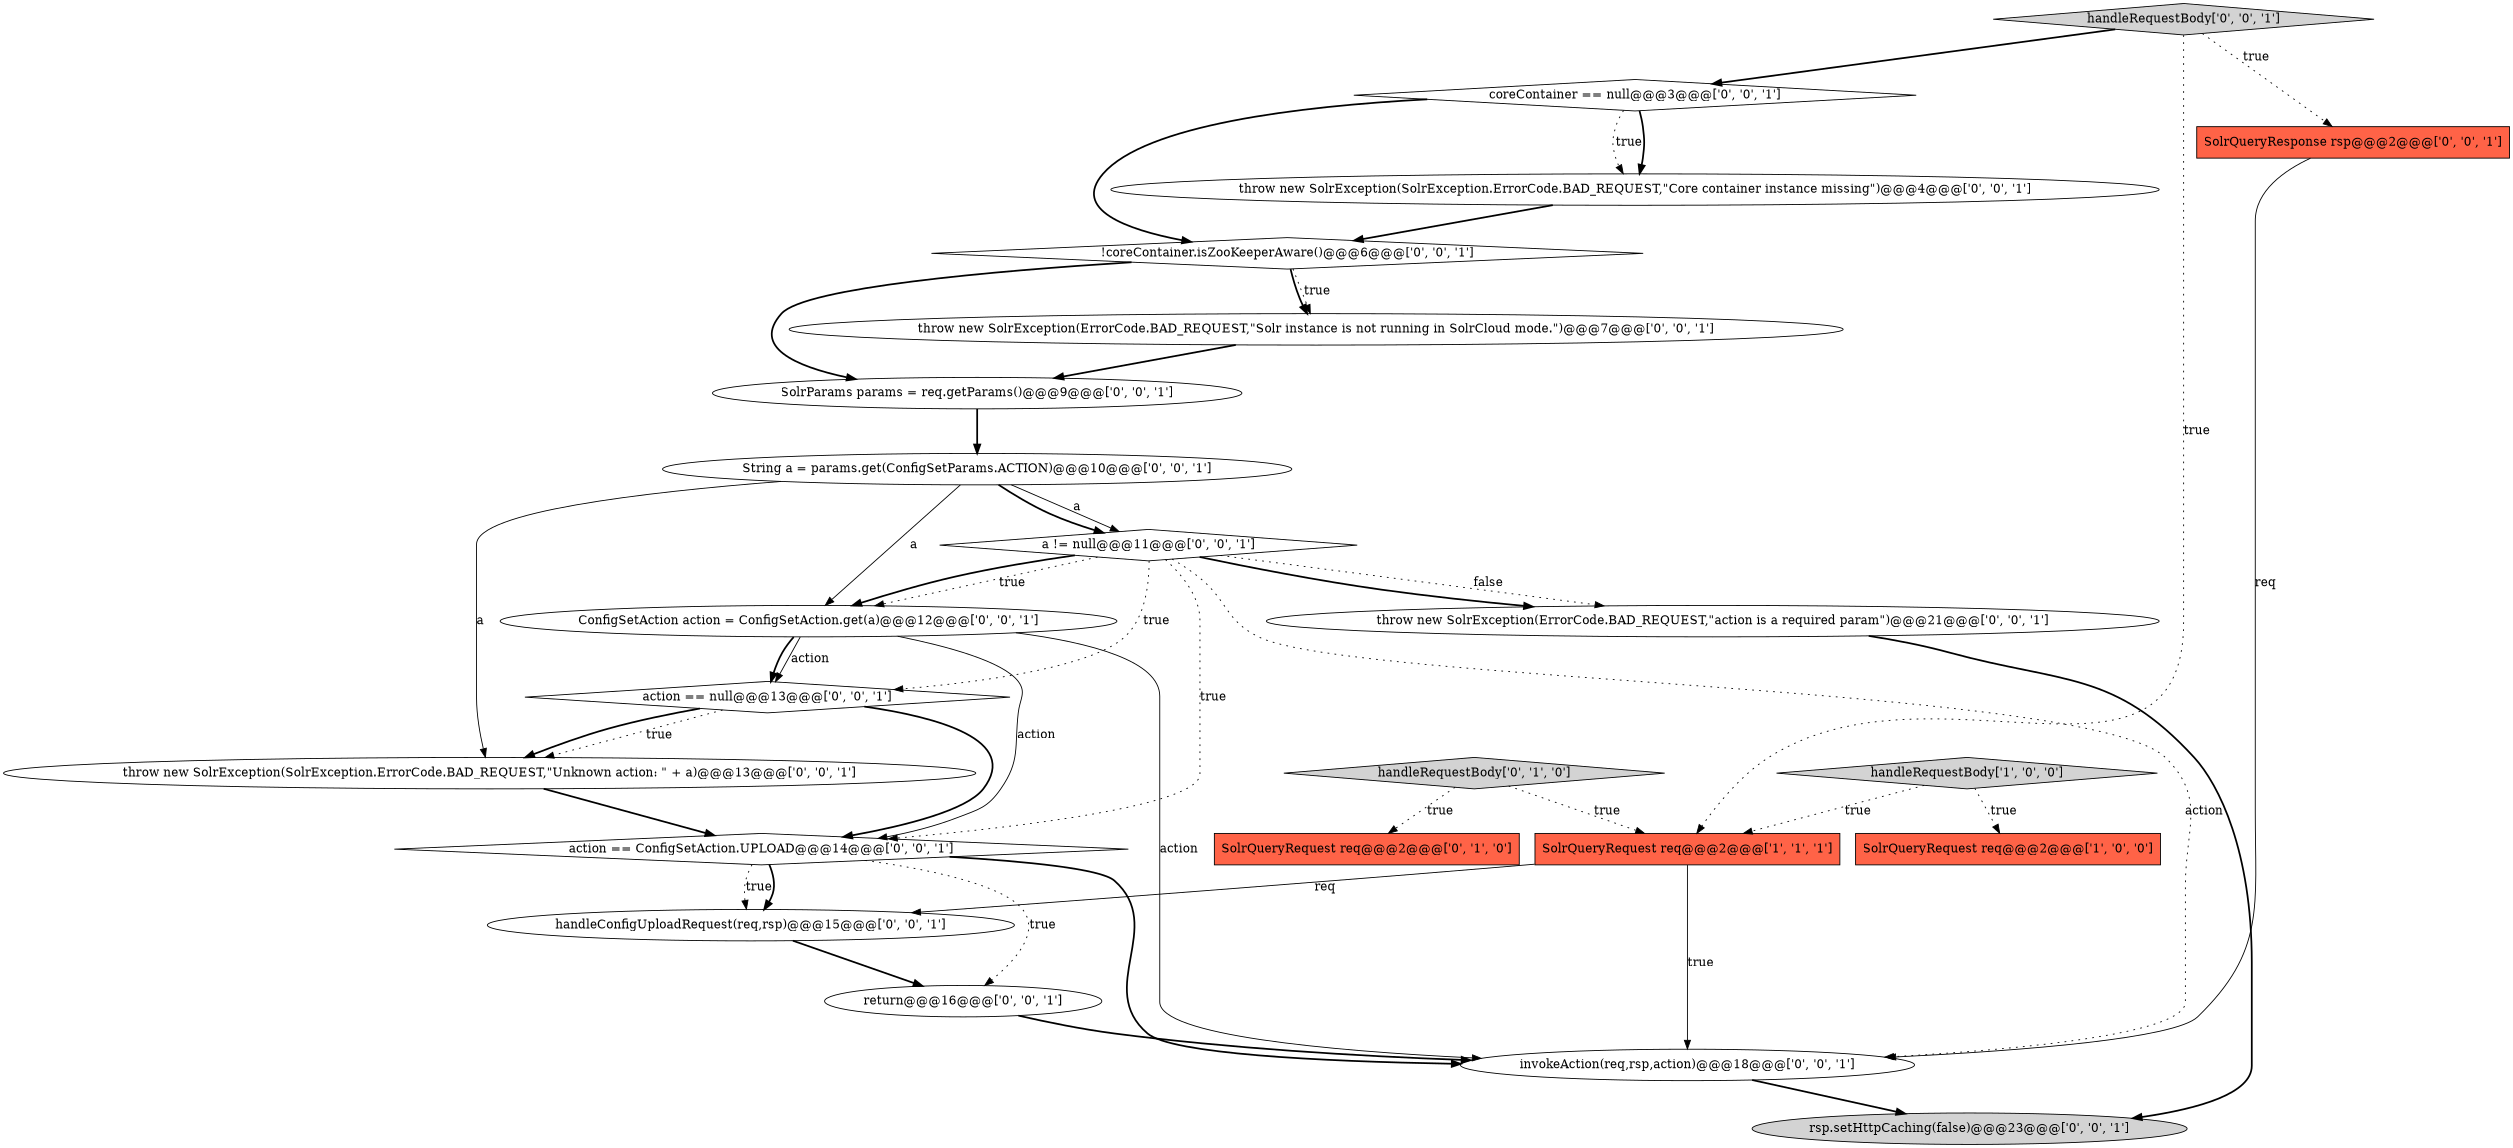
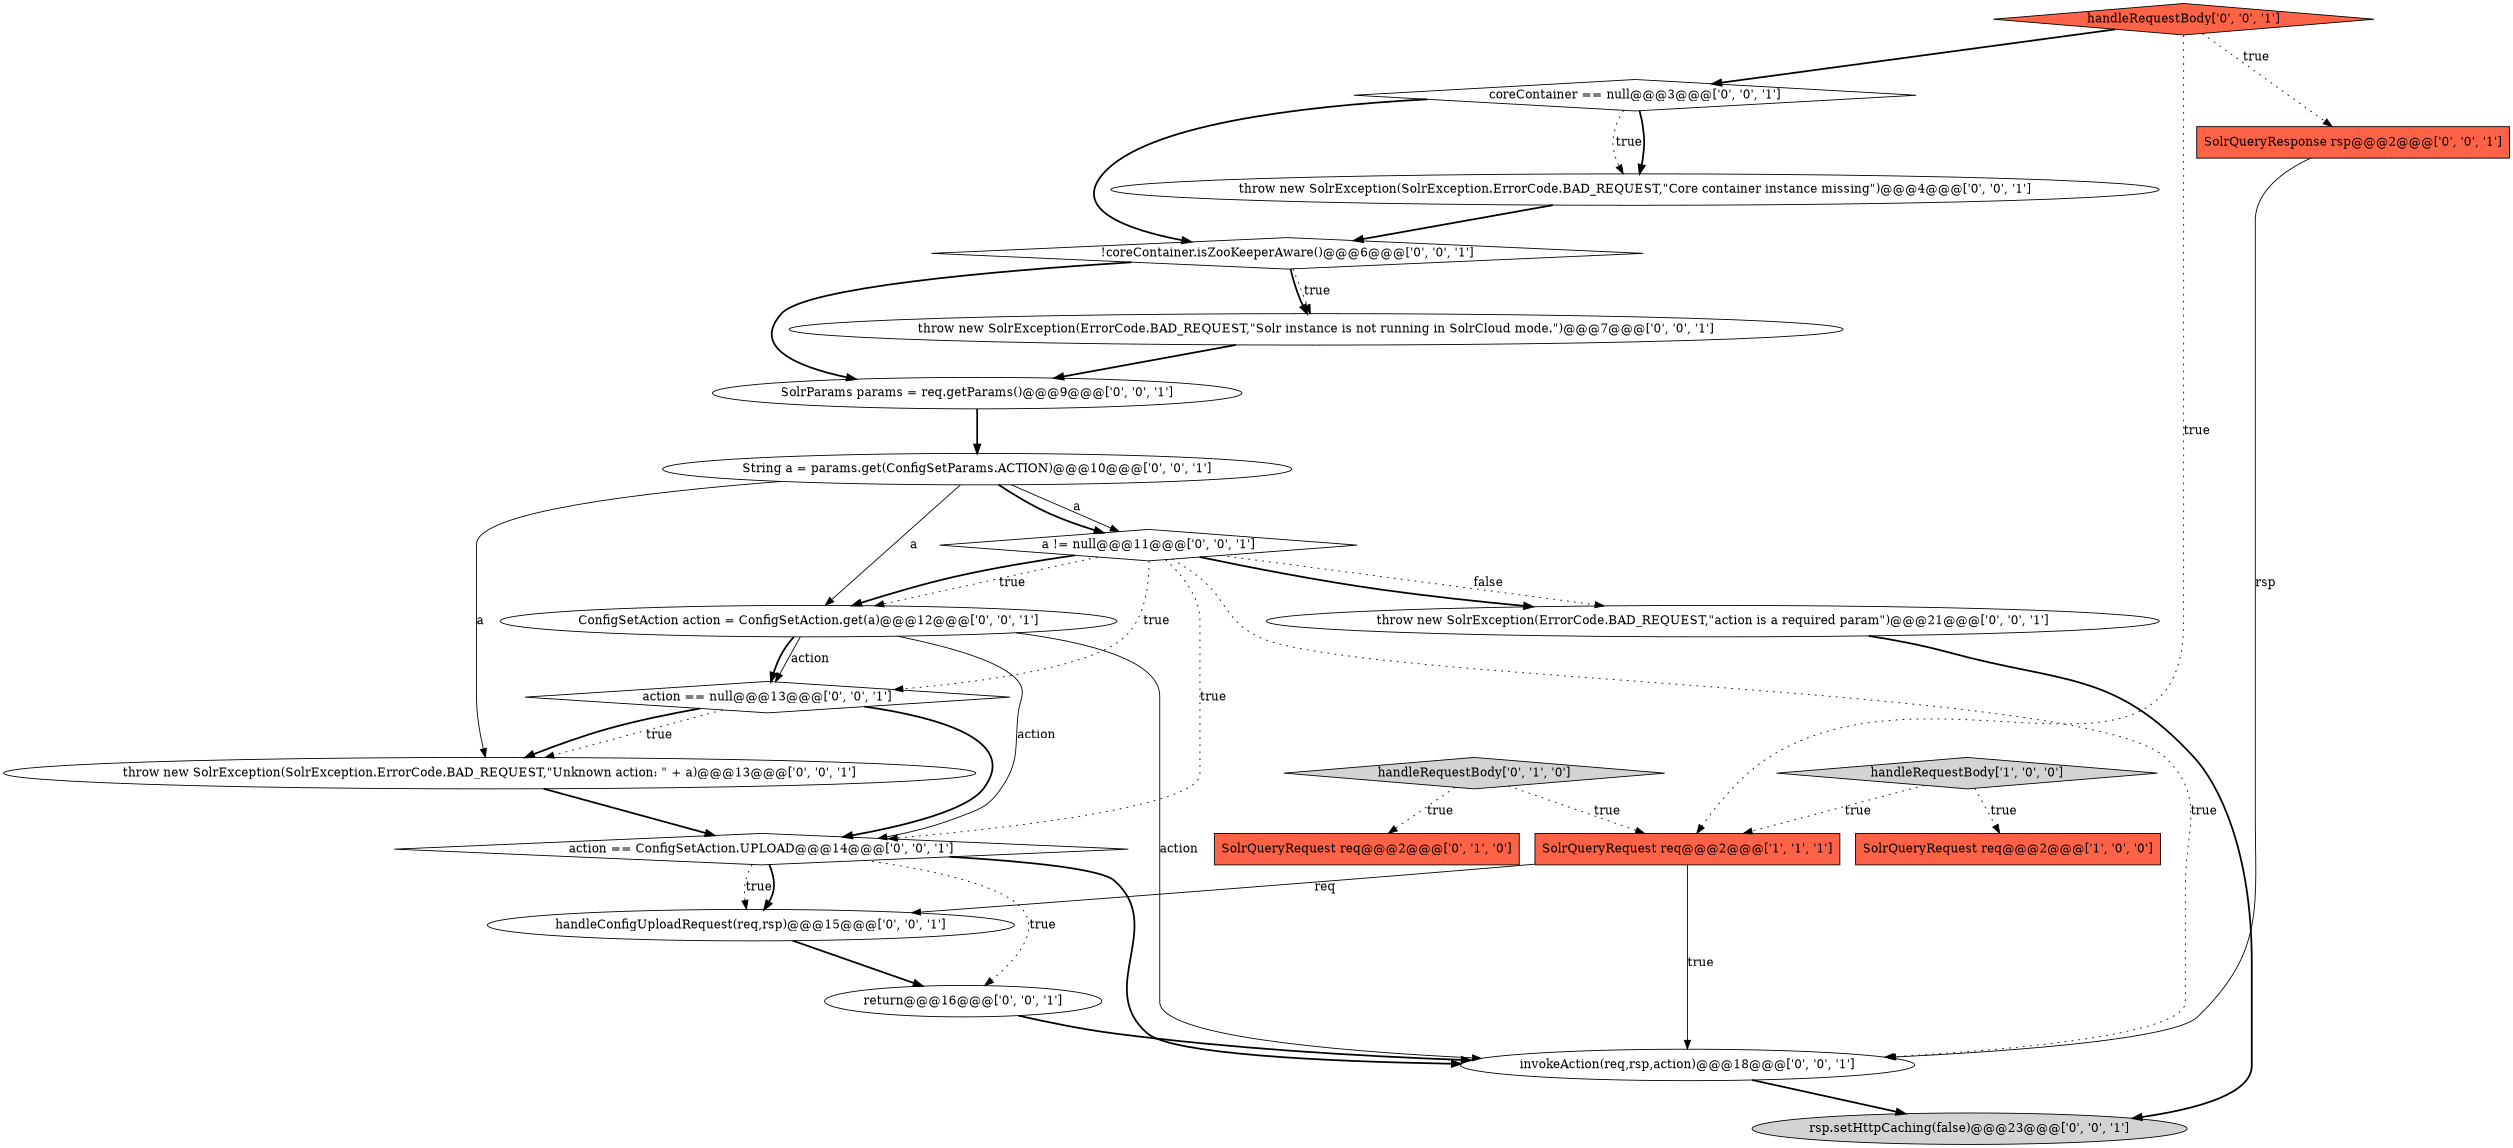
(2184, 19) -> (2184, 19)
(2266, 583) -> (2266, 583)
(2204, 811) -> (2204, 811)
